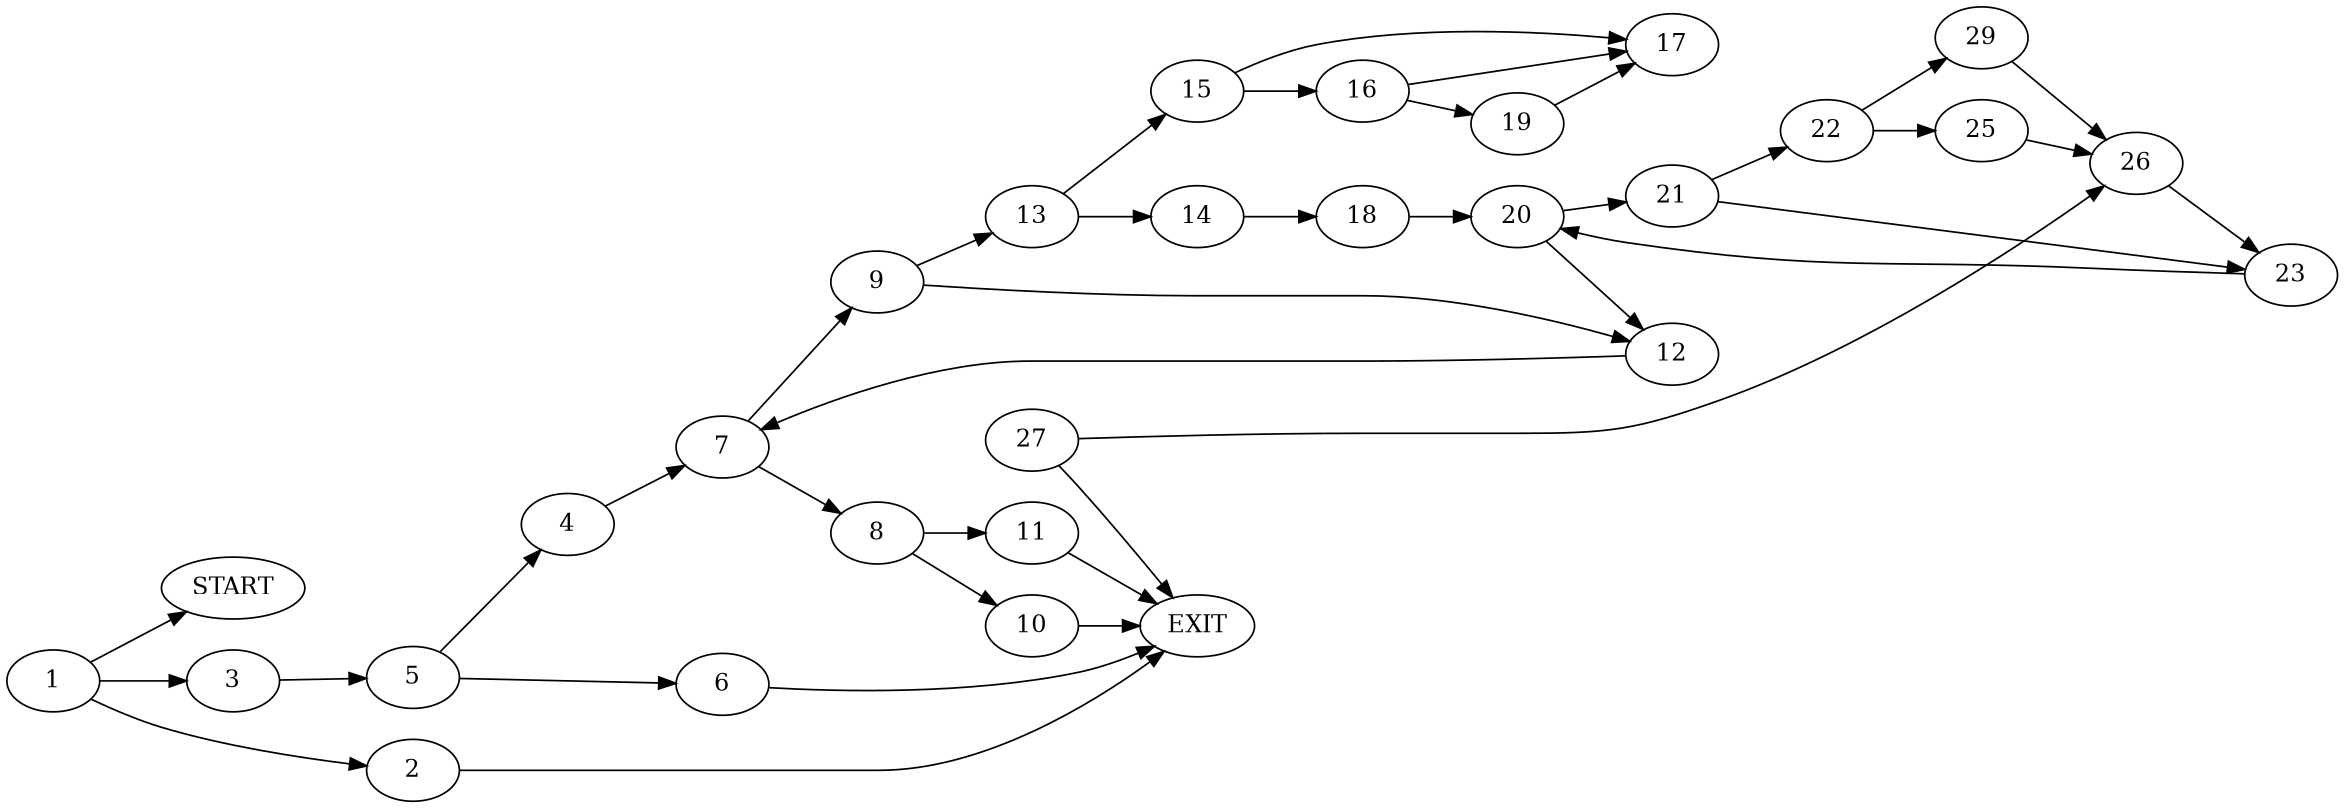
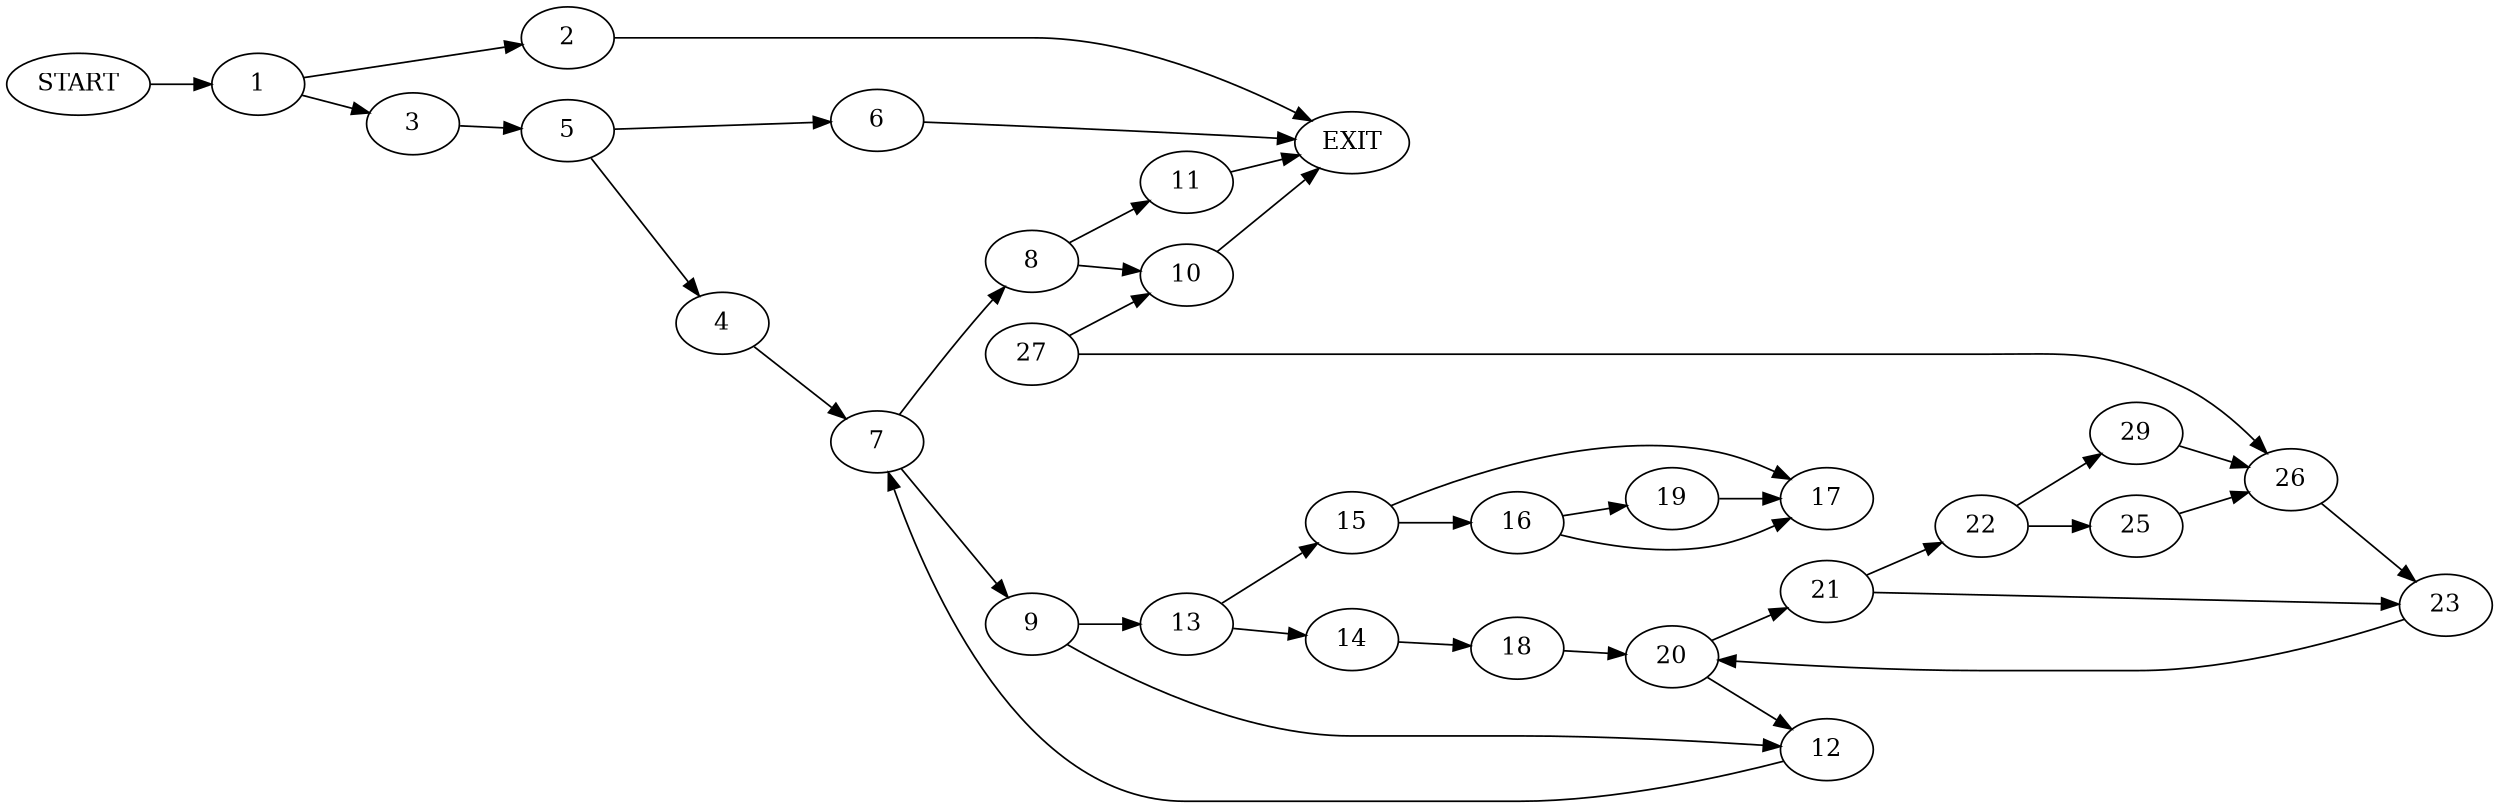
(1111, 524) -> (1102, 319)
(131, 641) -> (172, 84)
